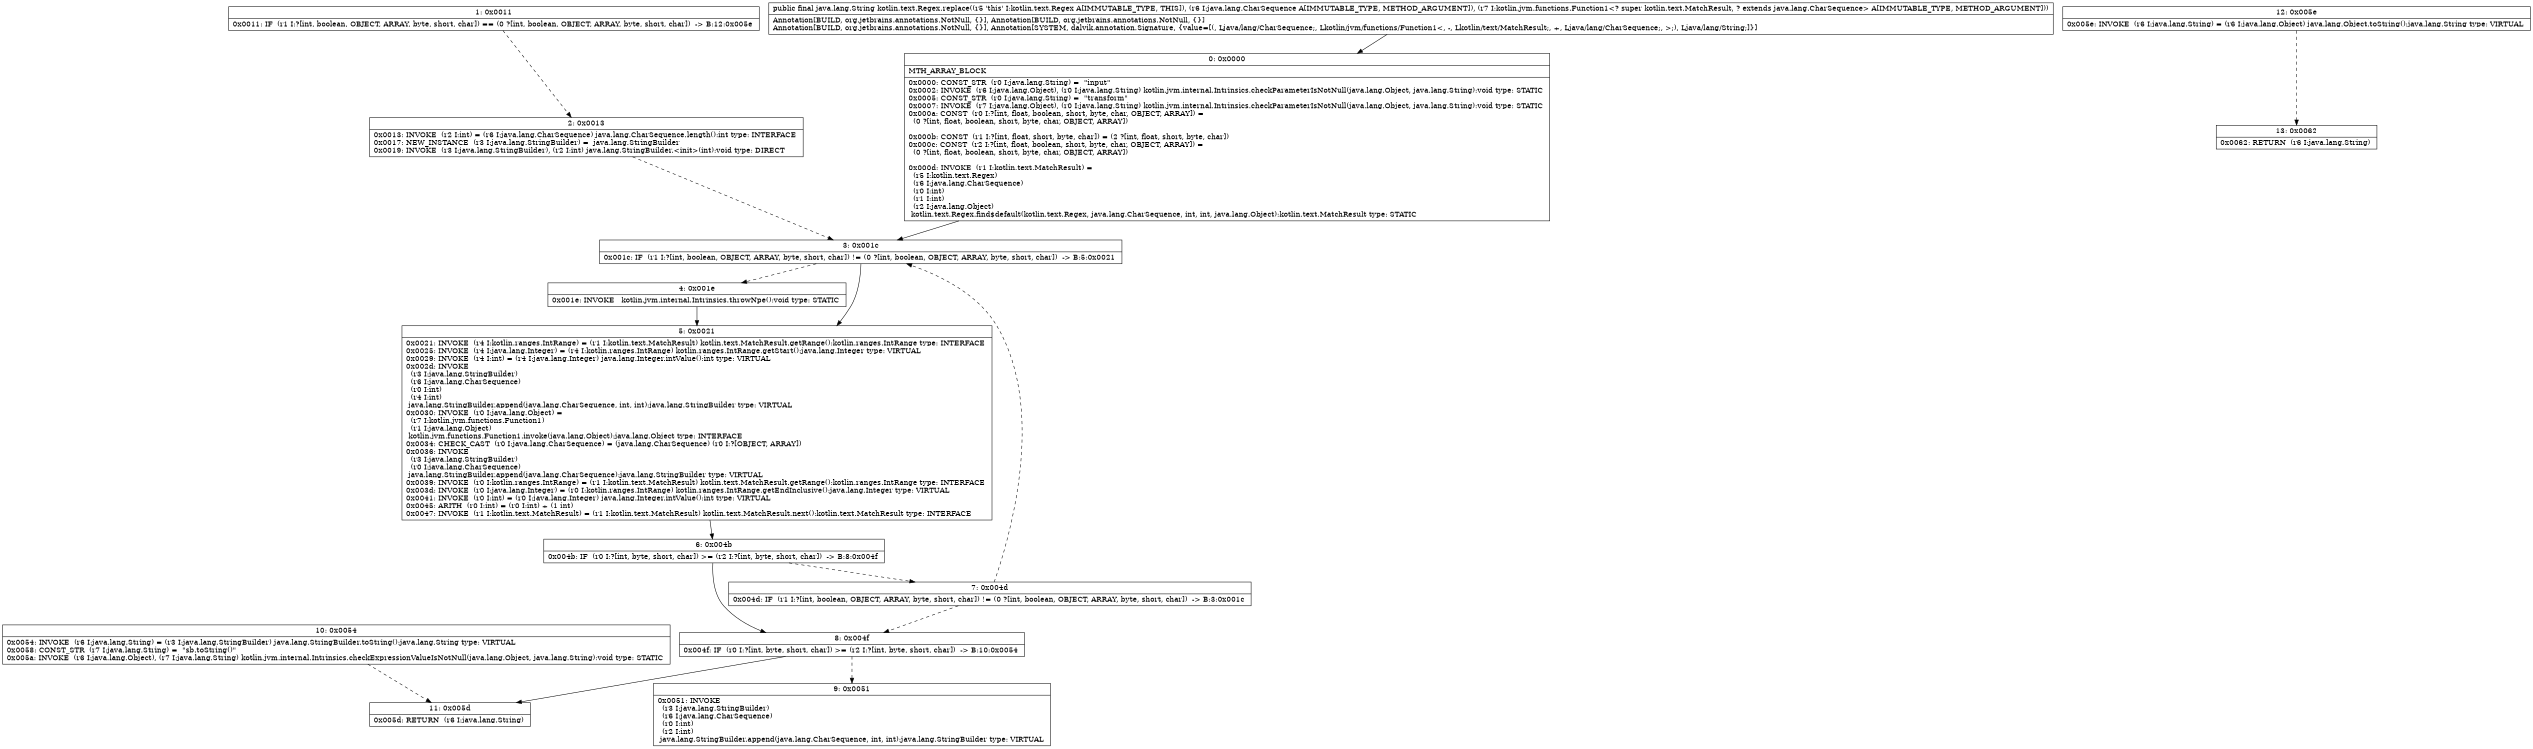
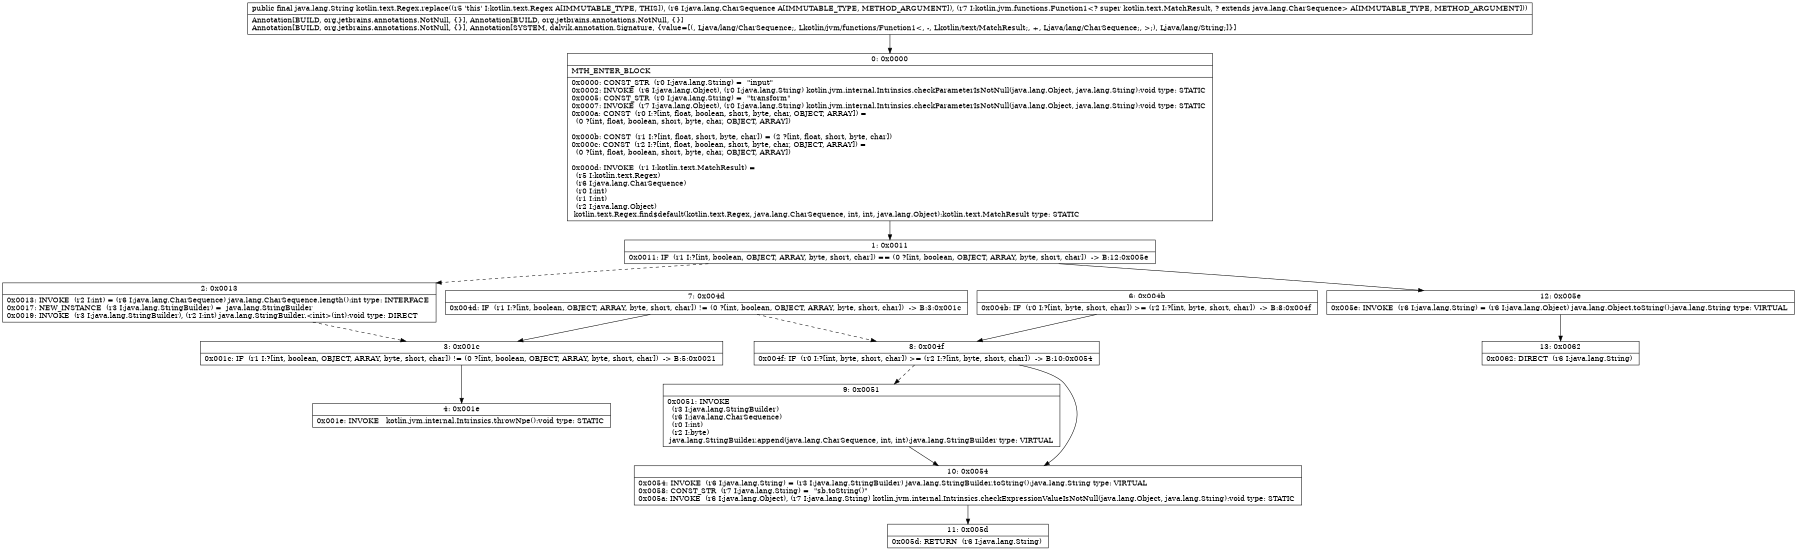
(948, 71) -> (611, 71)
(2297, 75) -> (1561, 325)
(2297, 143) -> (1561, 359)
(931, 230) -> (890, 228)
(781, 273) -> (462, 382)
none -> (1239, 276)
(1020, 400) -> (587, 327)
(697, 423) -> none
none -> (921, 455)
(849, 572) -> none
(654, 679) -> (1075, 402)
(397, 682) -> (968, 512)
(676, 732) -> (688, 433)
